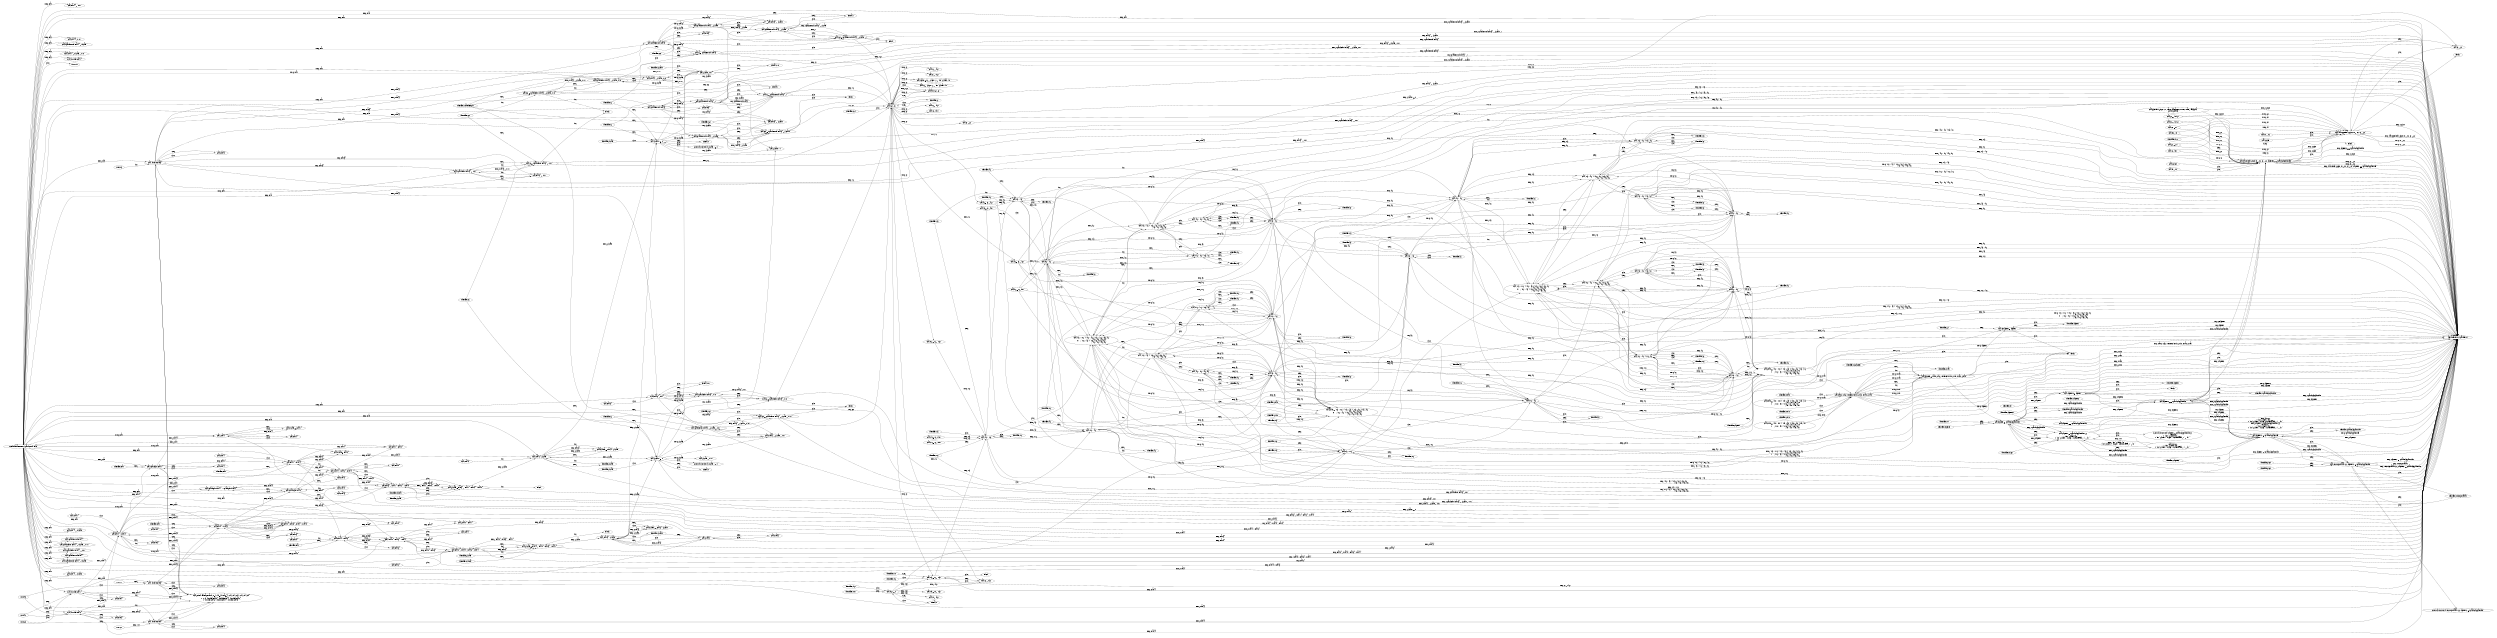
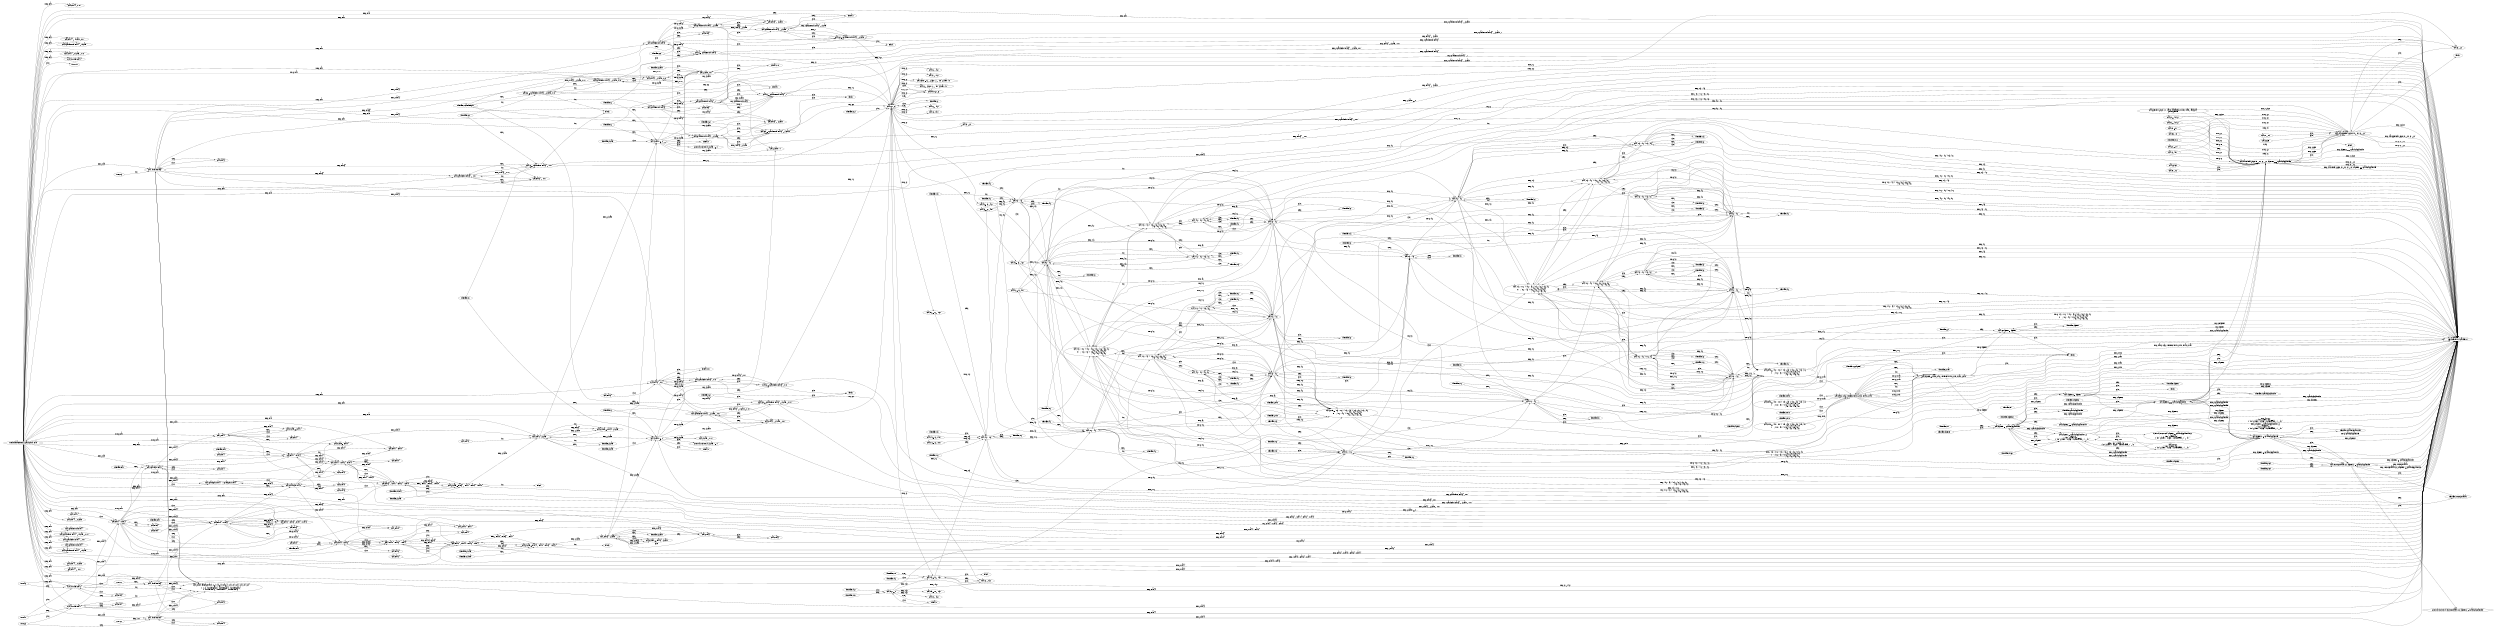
none -> (75, 39)
